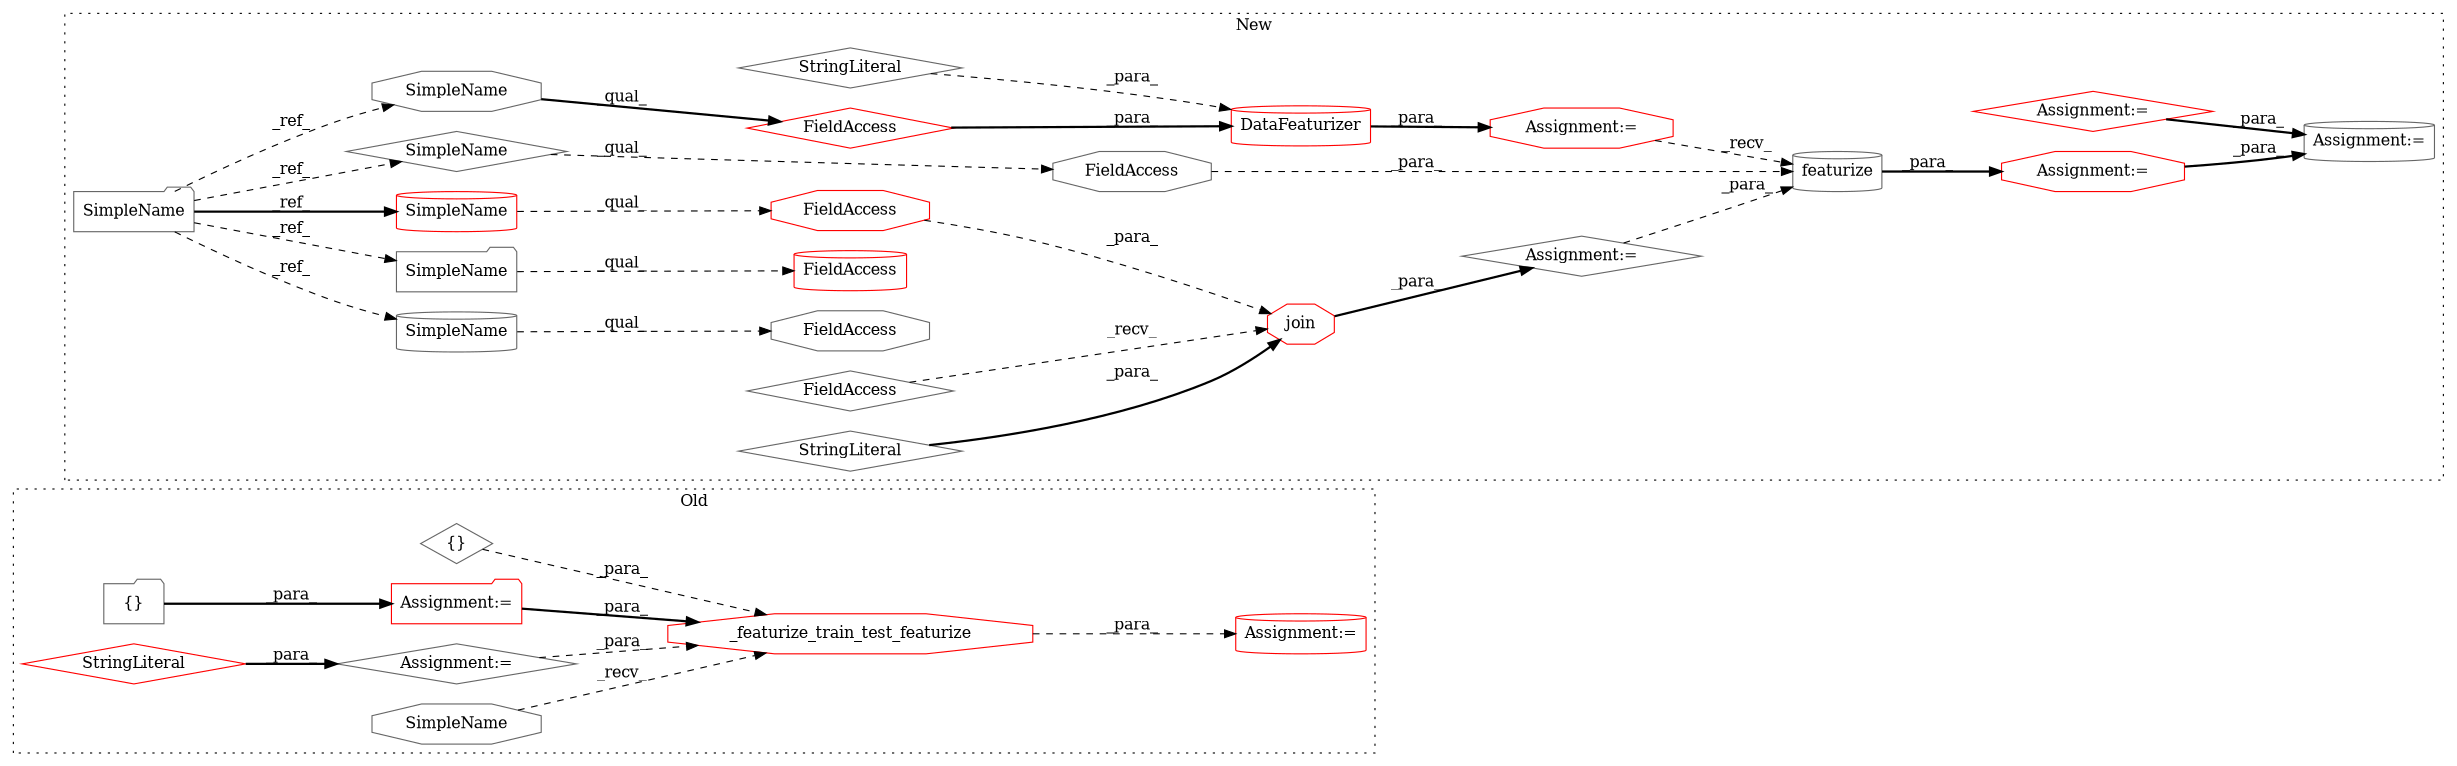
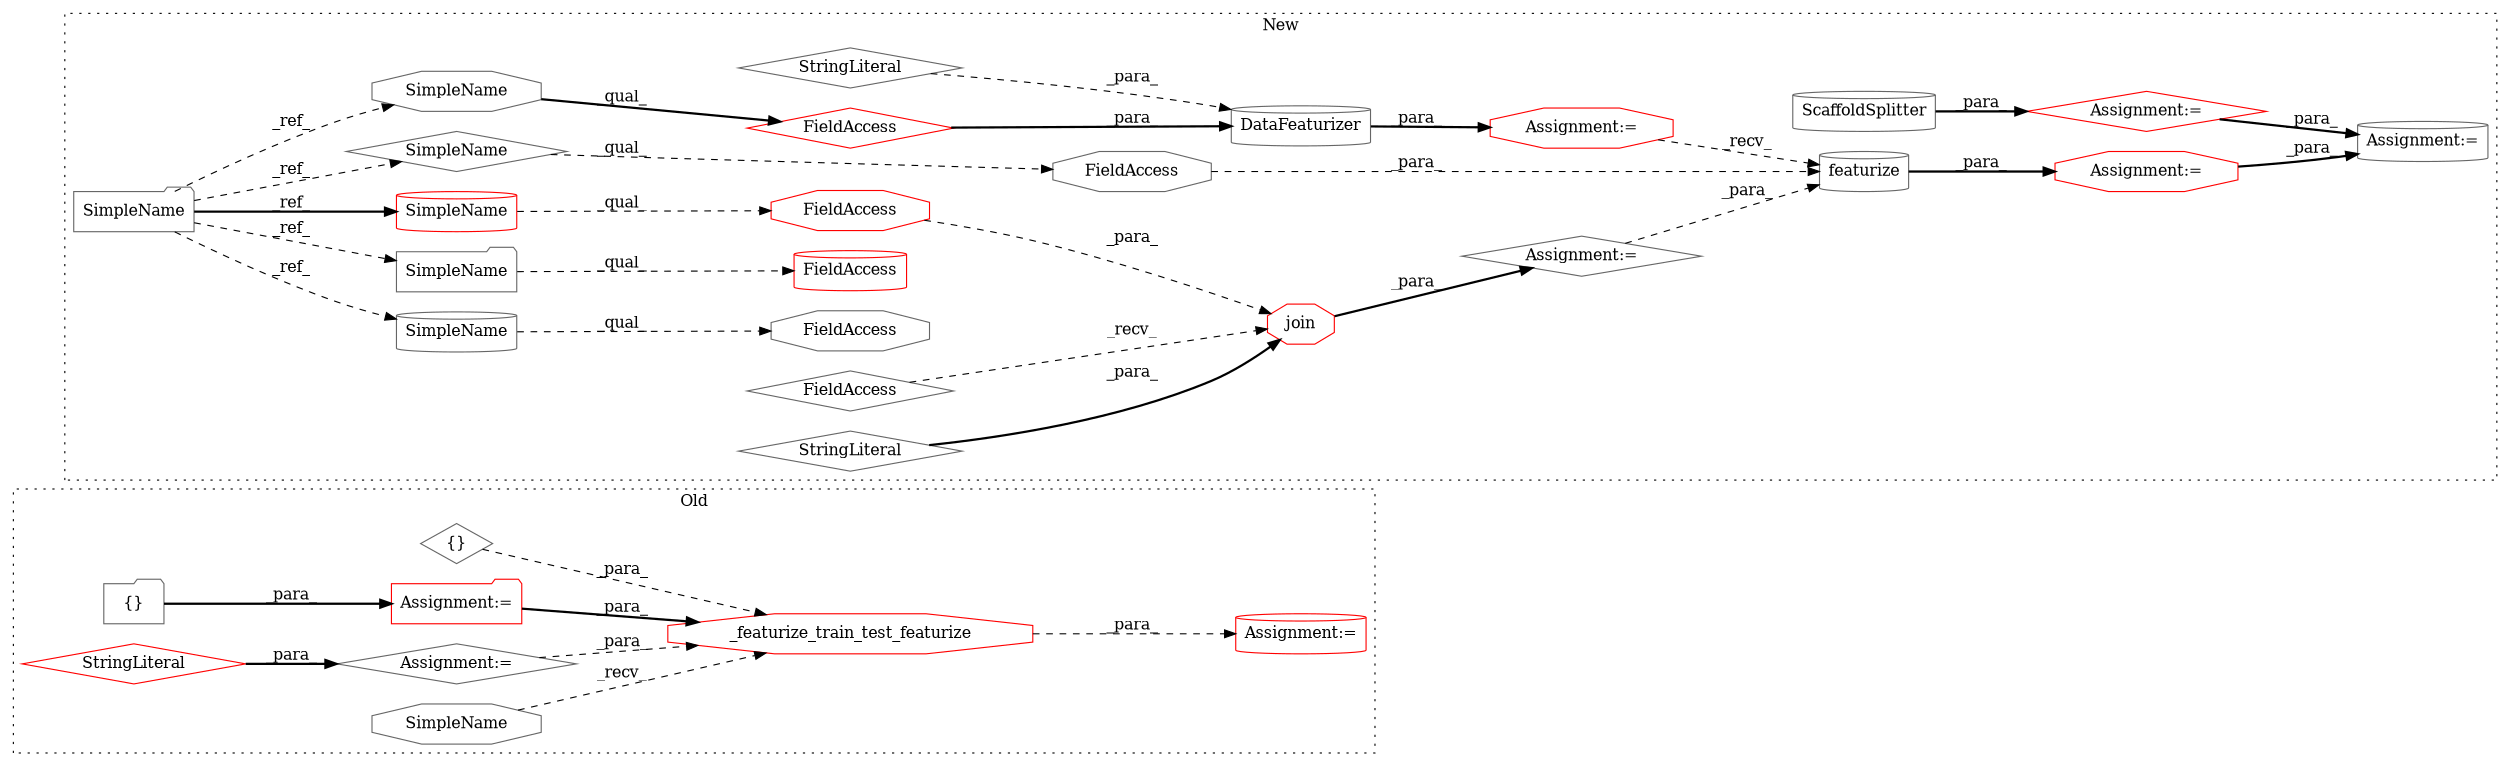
none -> (1864, 111)
(1301, 126) -> (1301, 126)
